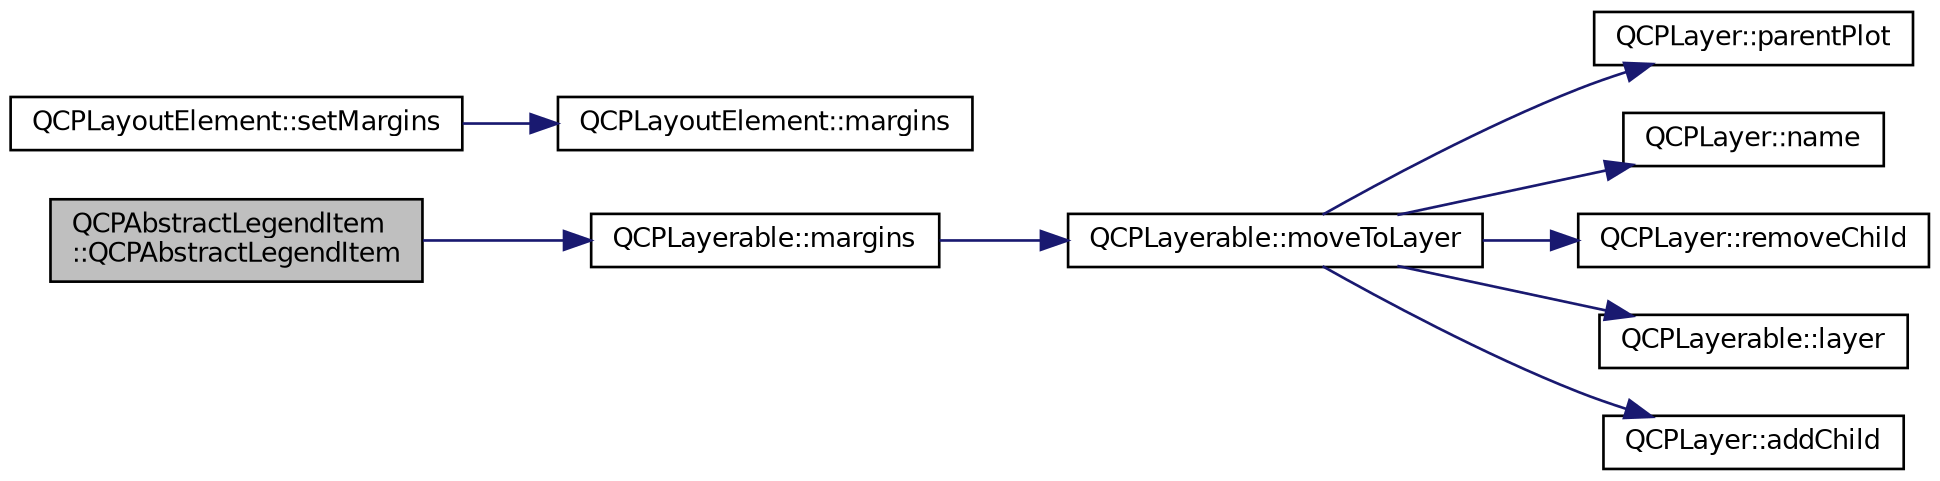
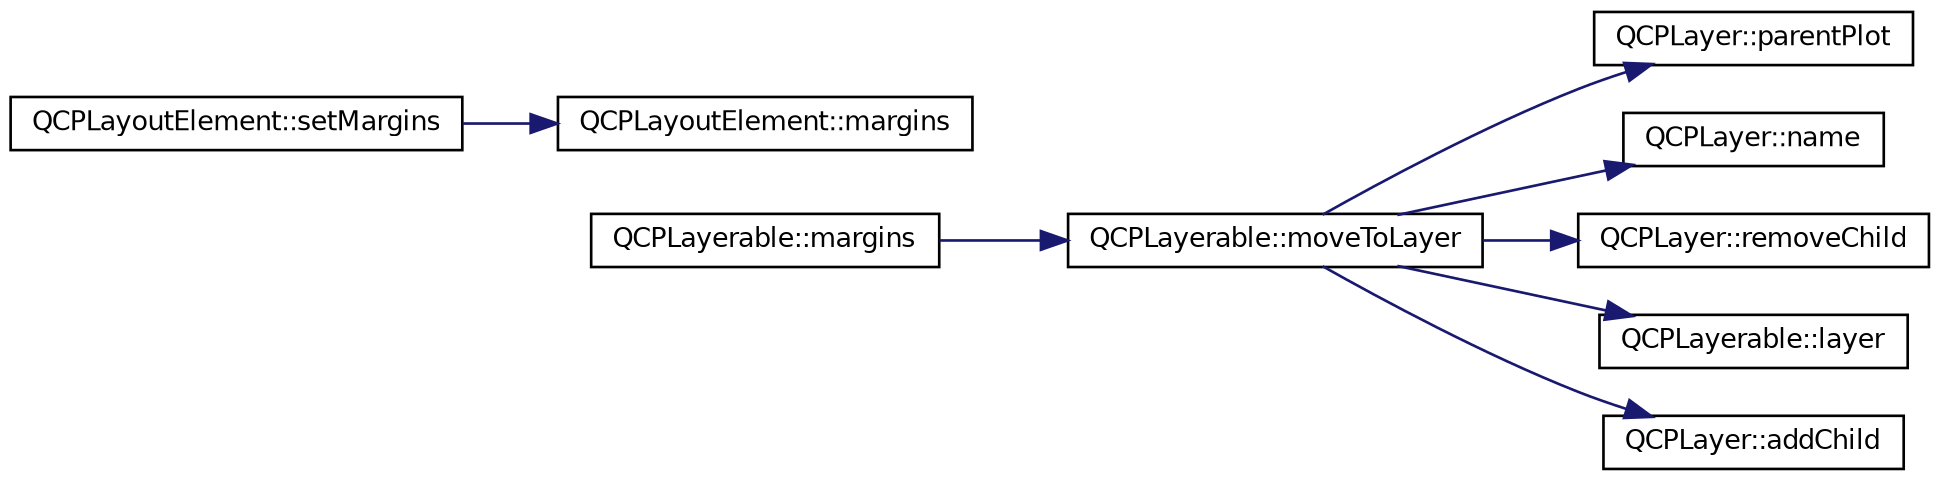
(236, 240) -> none
